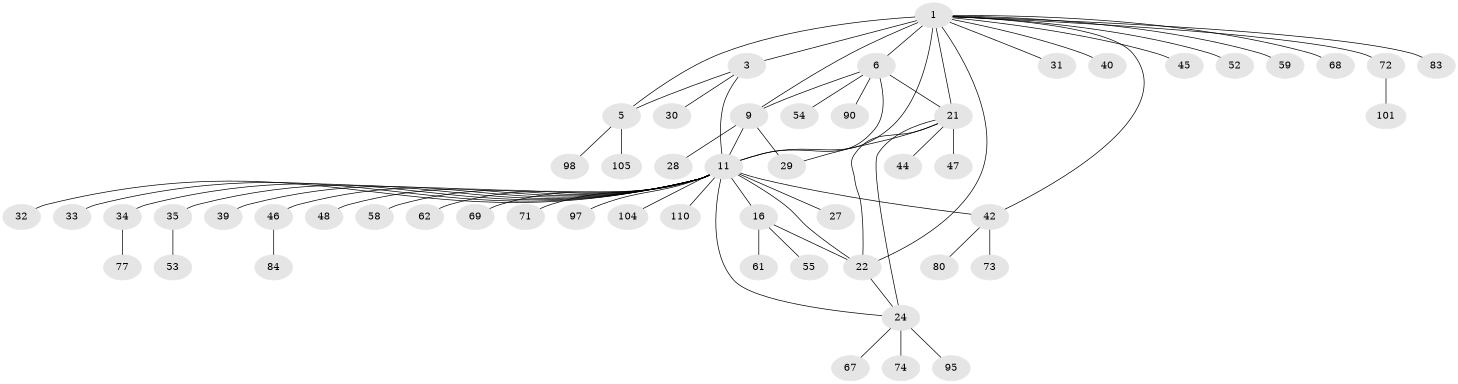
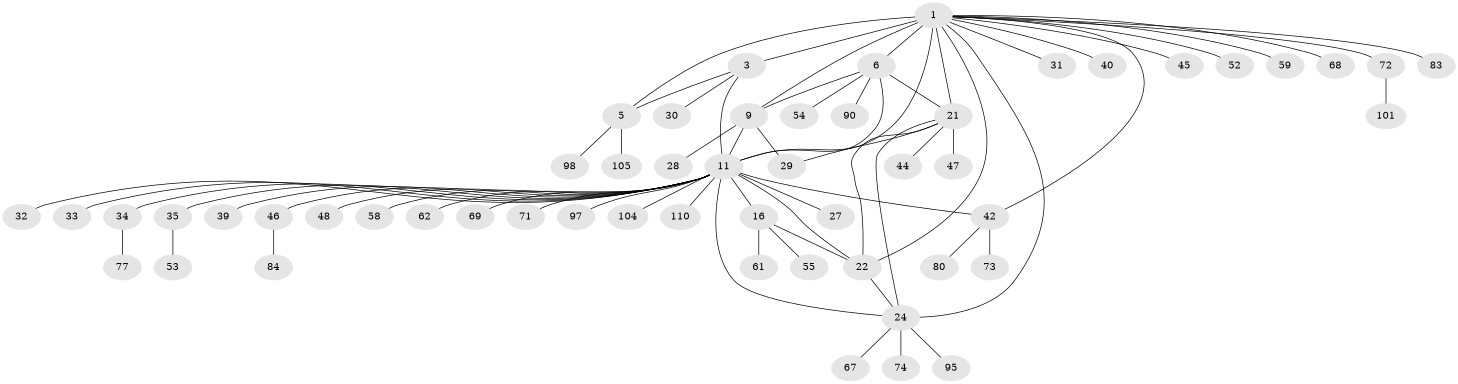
none -> (1044, 193)
